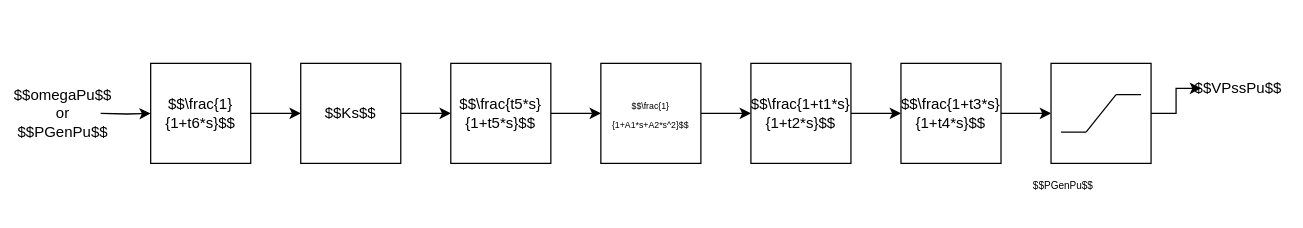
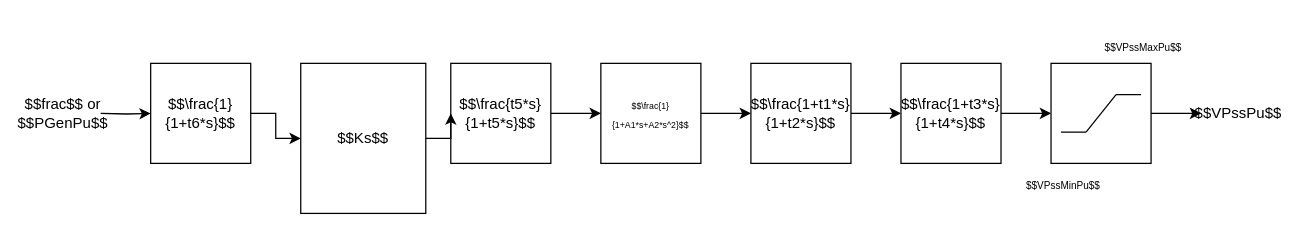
none -> (1143, 44)
(1238, 88) -> (1238, 113)
(63, 113) -> (63, 113)
(351, 113) -> (363, 138)
(1063, 182) -> (1063, 182)
